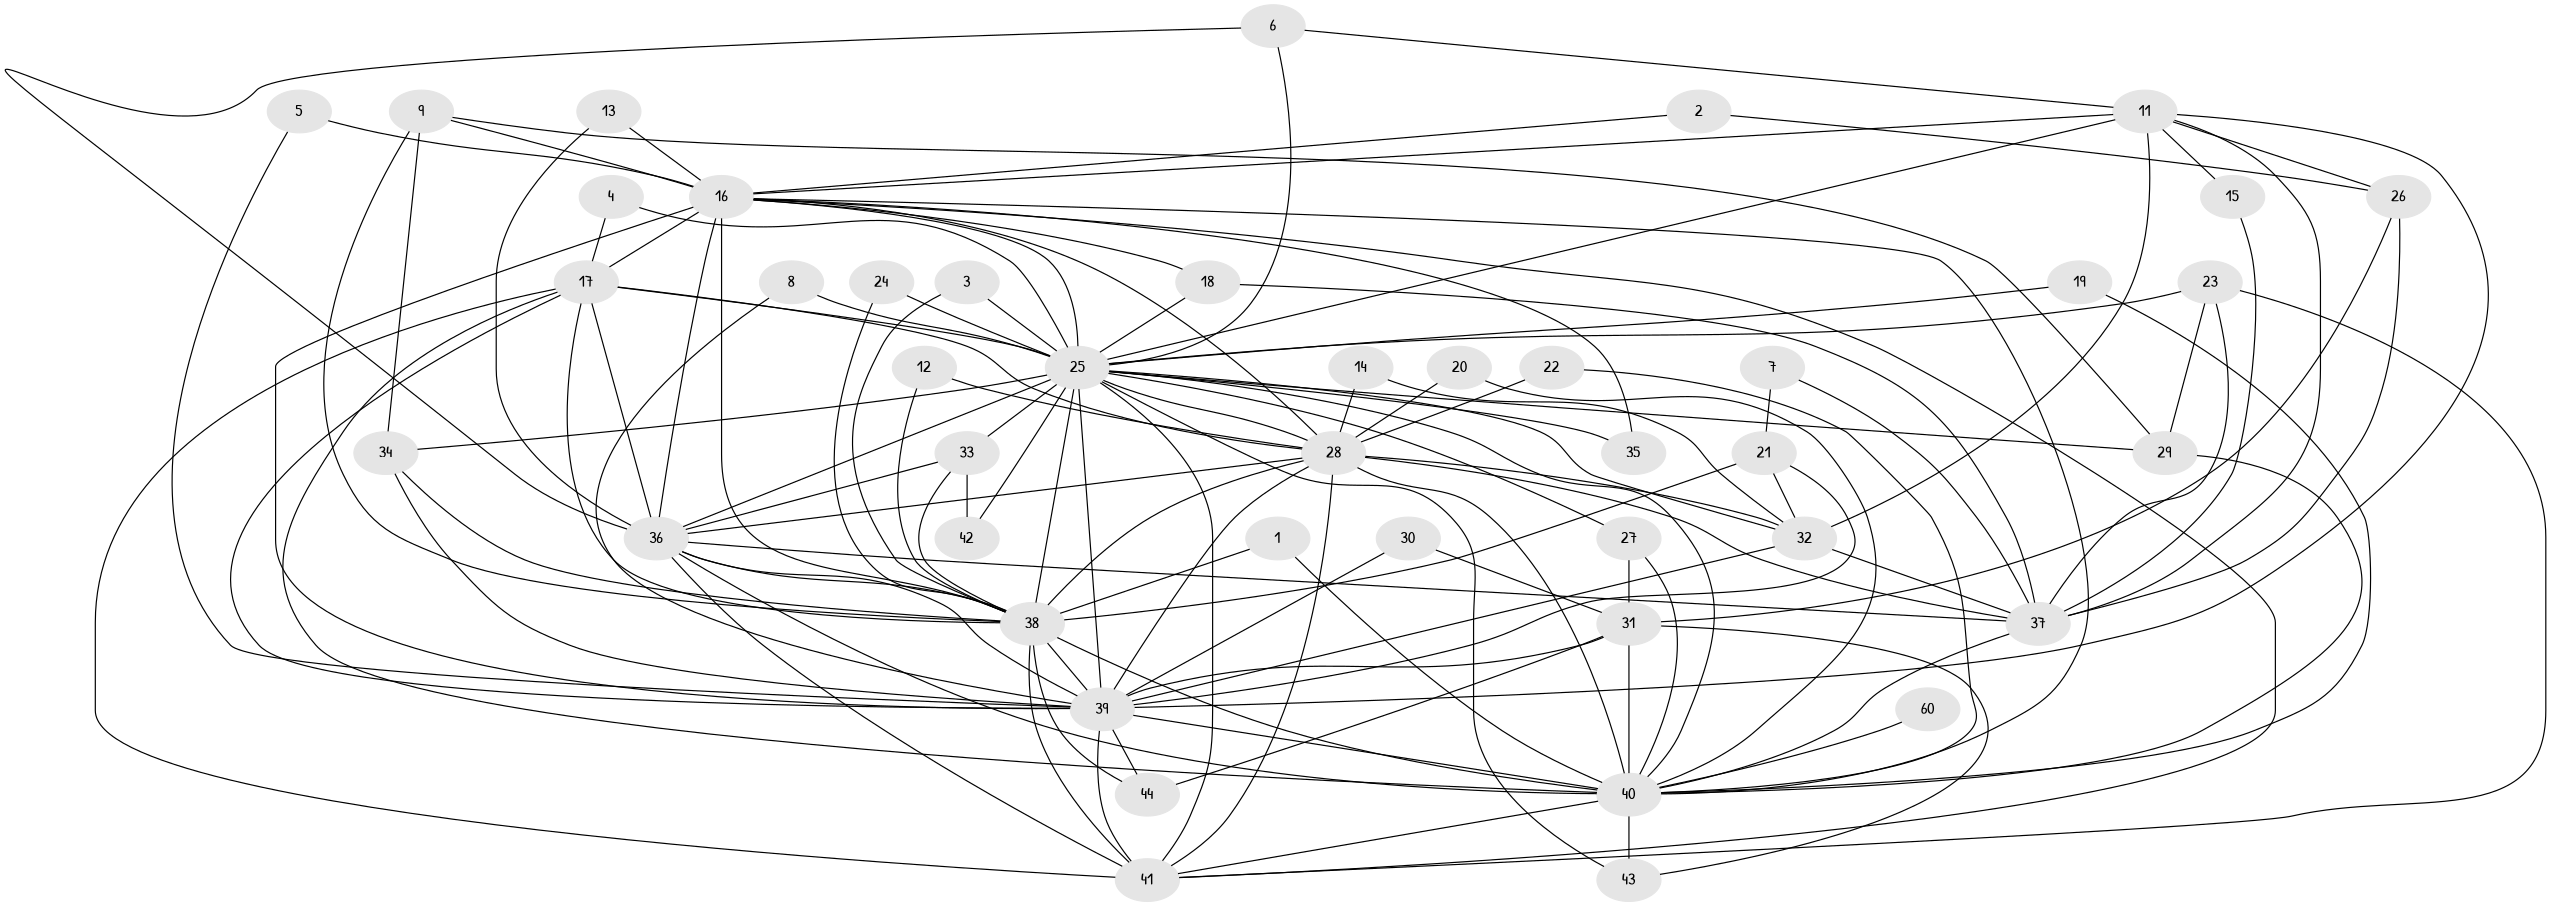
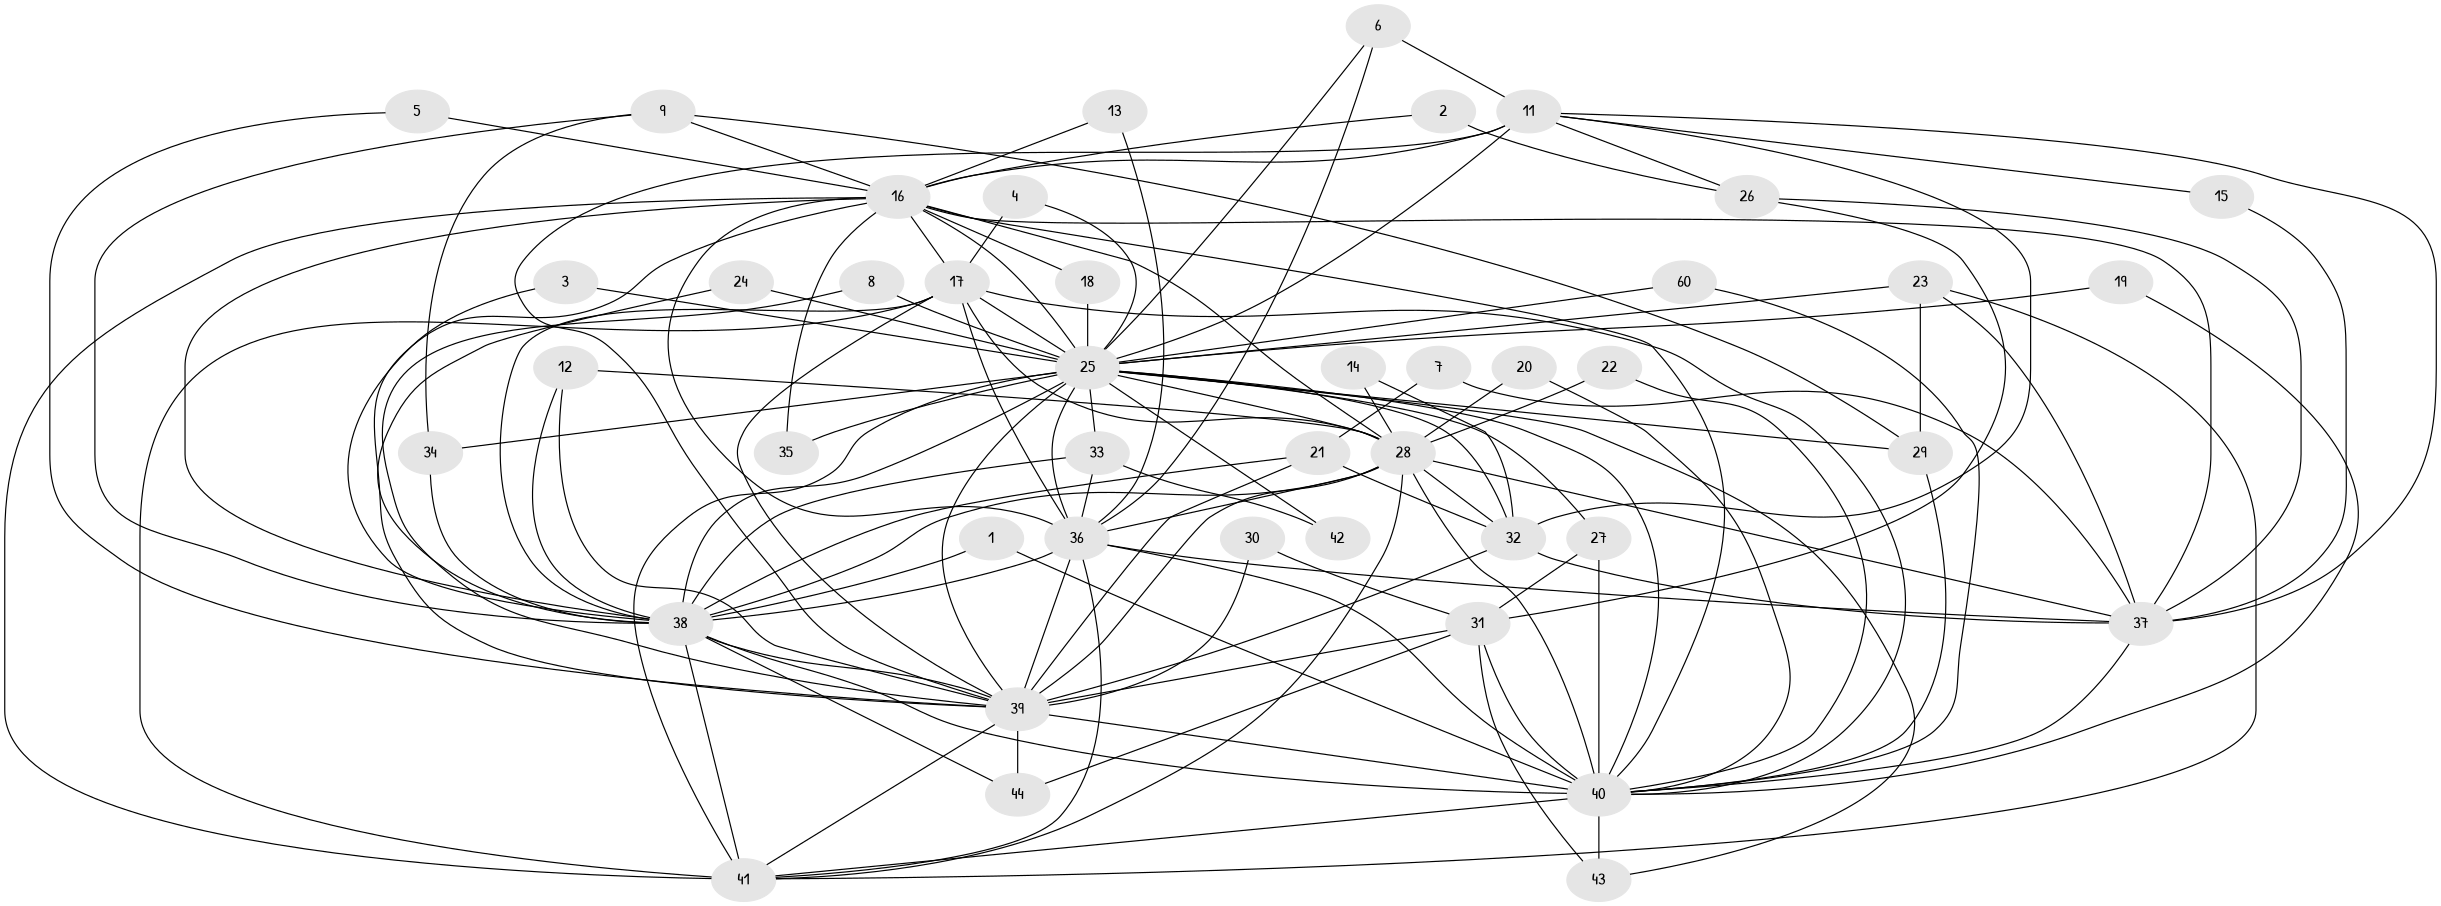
none -> (1386, 325)
(1728, 326) -> (1732, 220)
(694, 672) -> (710, 596)
